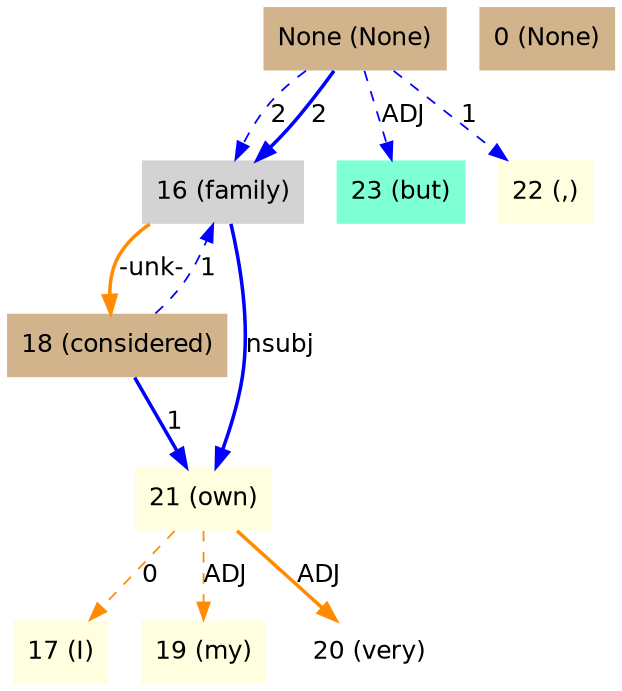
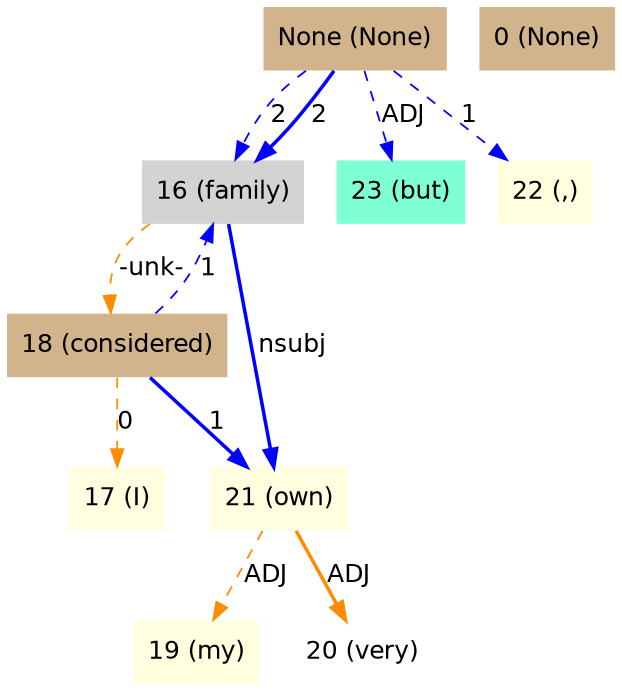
(120, 254) -> (120, 254)
(138, 569) -> (117, 413)
